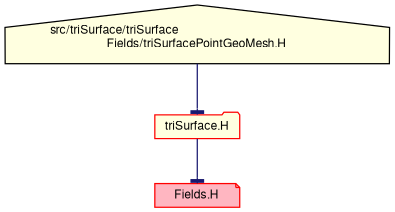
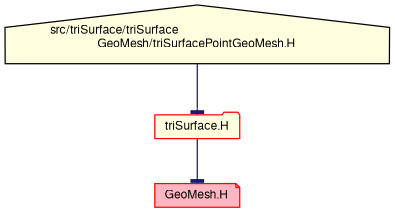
(197, 37) -> (197, 37)
(197, 195) -> (197, 195)
